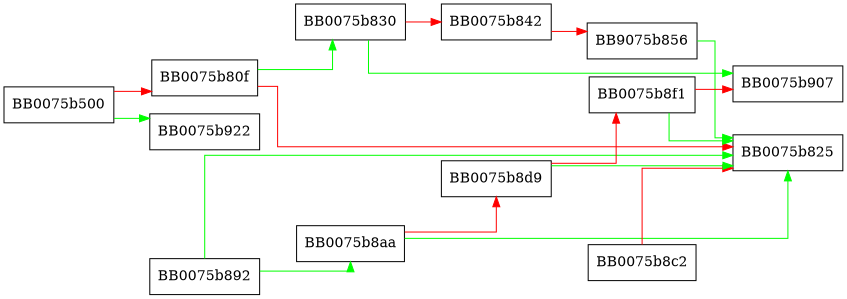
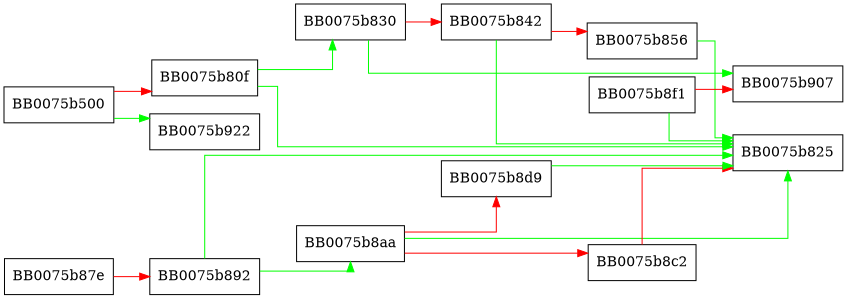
(642, 41) -> (642, 41)
none -> (496, 139)
(460, 147) -> (460, 147)
(604, 163) -> none
none -> (491, 253)
none -> (59, 277)
